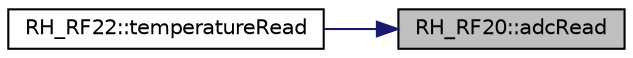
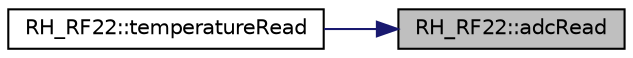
(511, 29) -> (511, 29)
